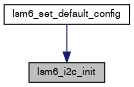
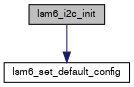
(67, 38) -> (67, 38)
